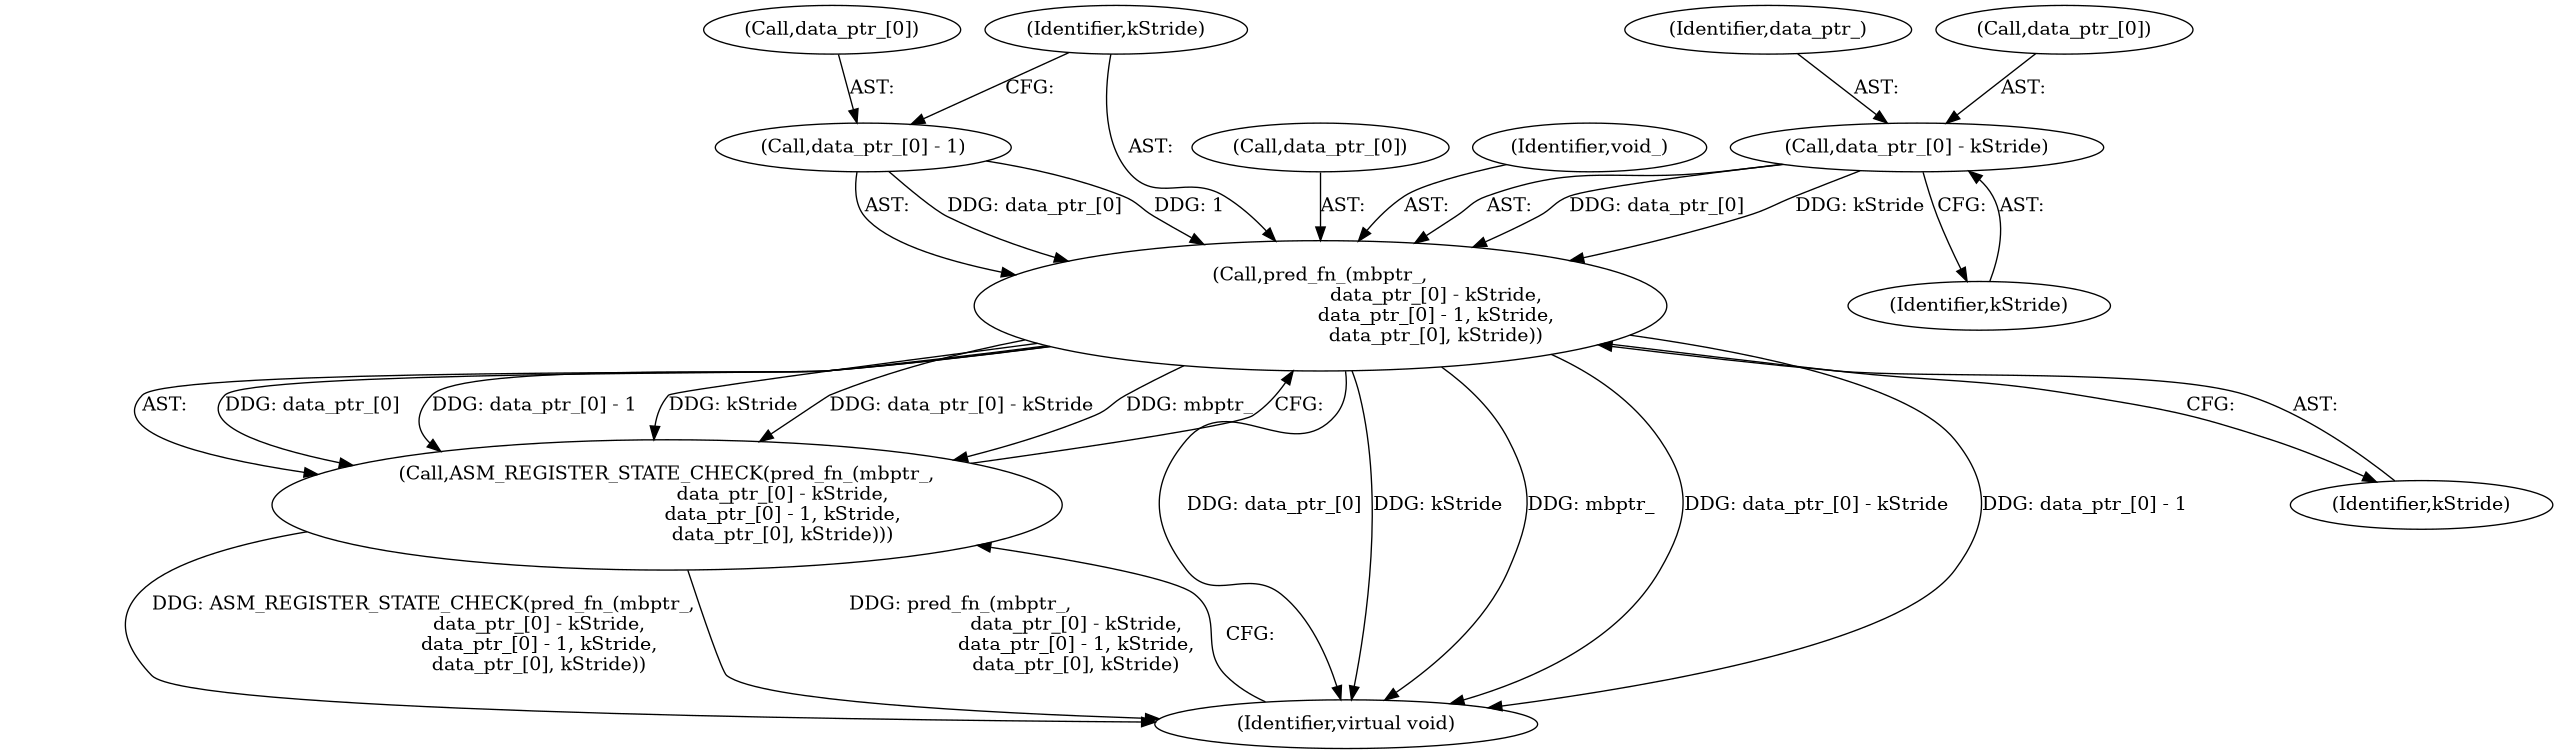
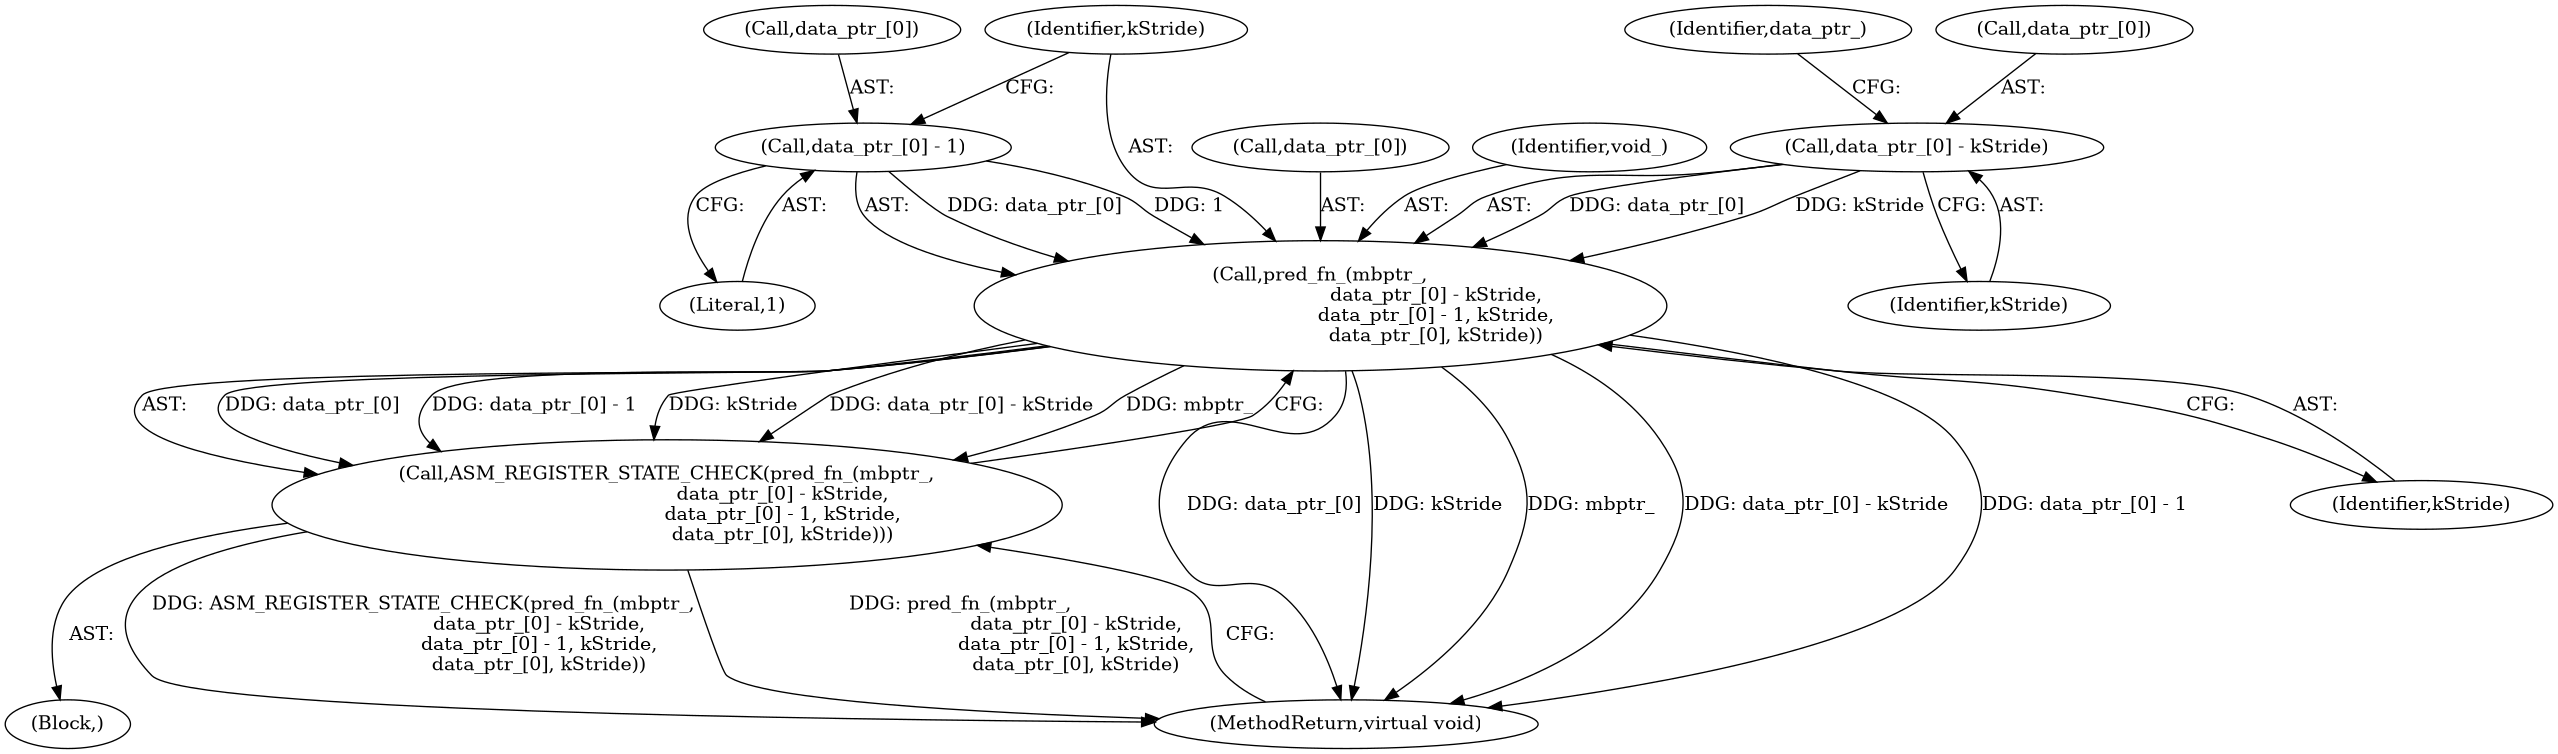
(1880, 89) -> (1880, 89)
none -> (737, 306)
none -> (68, 724)
(1346, 724) -> (1346, 724)
